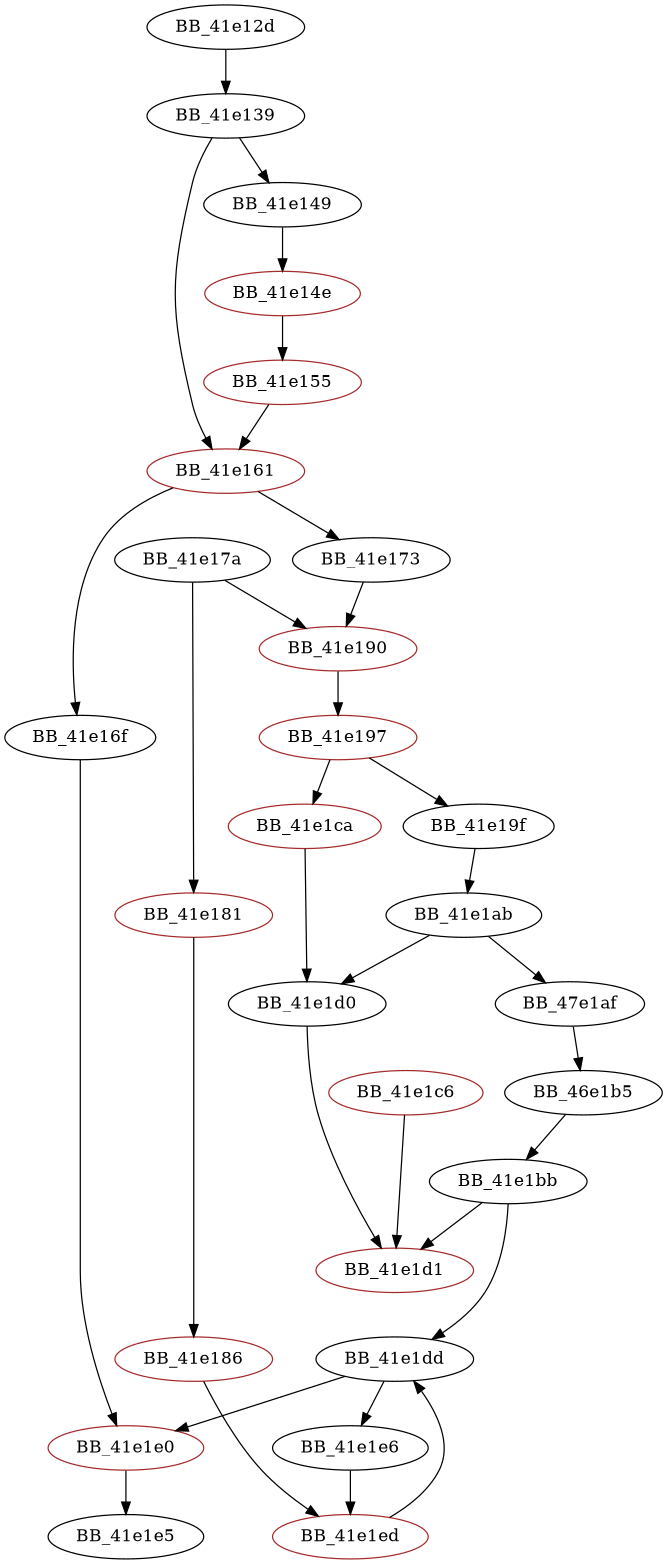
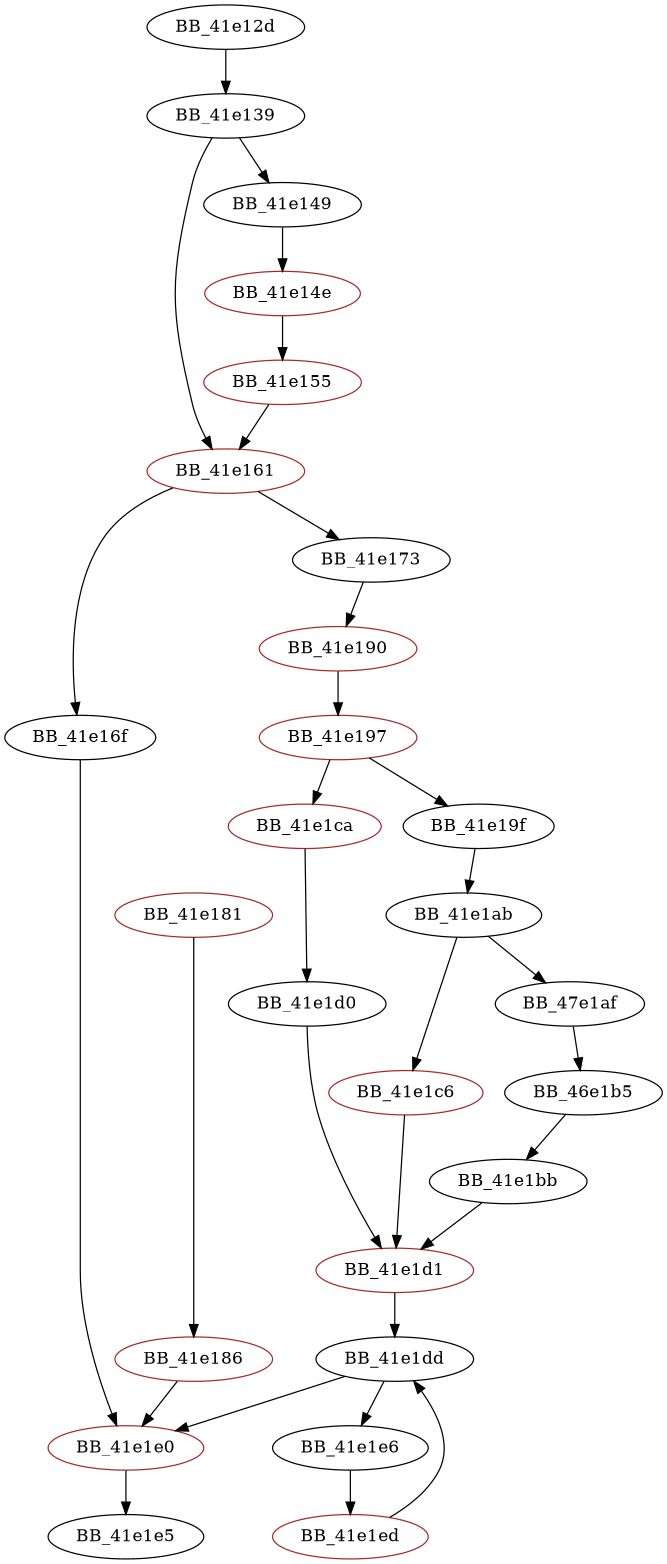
(193, 560) -> none
(391, 957) -> (437, 998)
(493, 1277) -> (395, 1309)
(247, 1453) -> (164, 1399)
